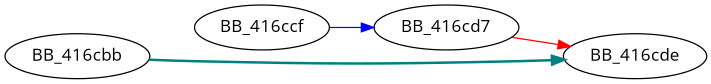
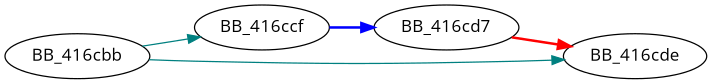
(345, 27) -> (345, 27)
(535, 41) -> (535, 41)
none -> (165, 43)
(351, 63) -> (351, 63)
